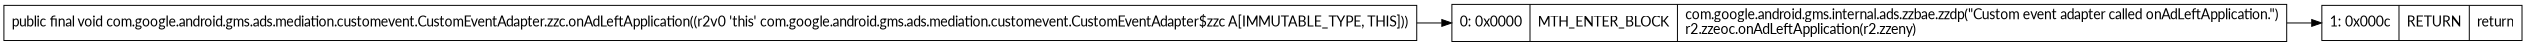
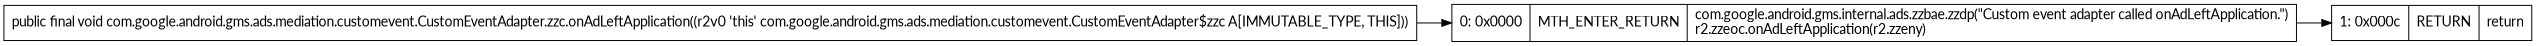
(1604, 22) -> (1609, 22)
